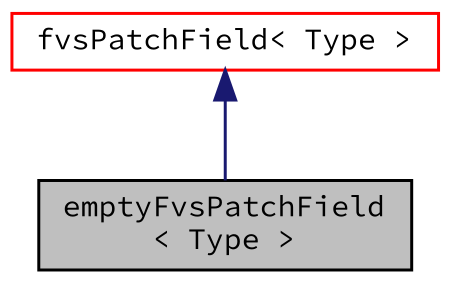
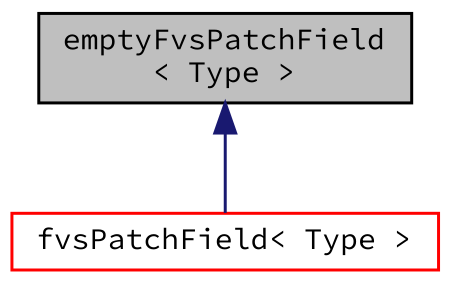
(225, 141) -> (225, 173)
